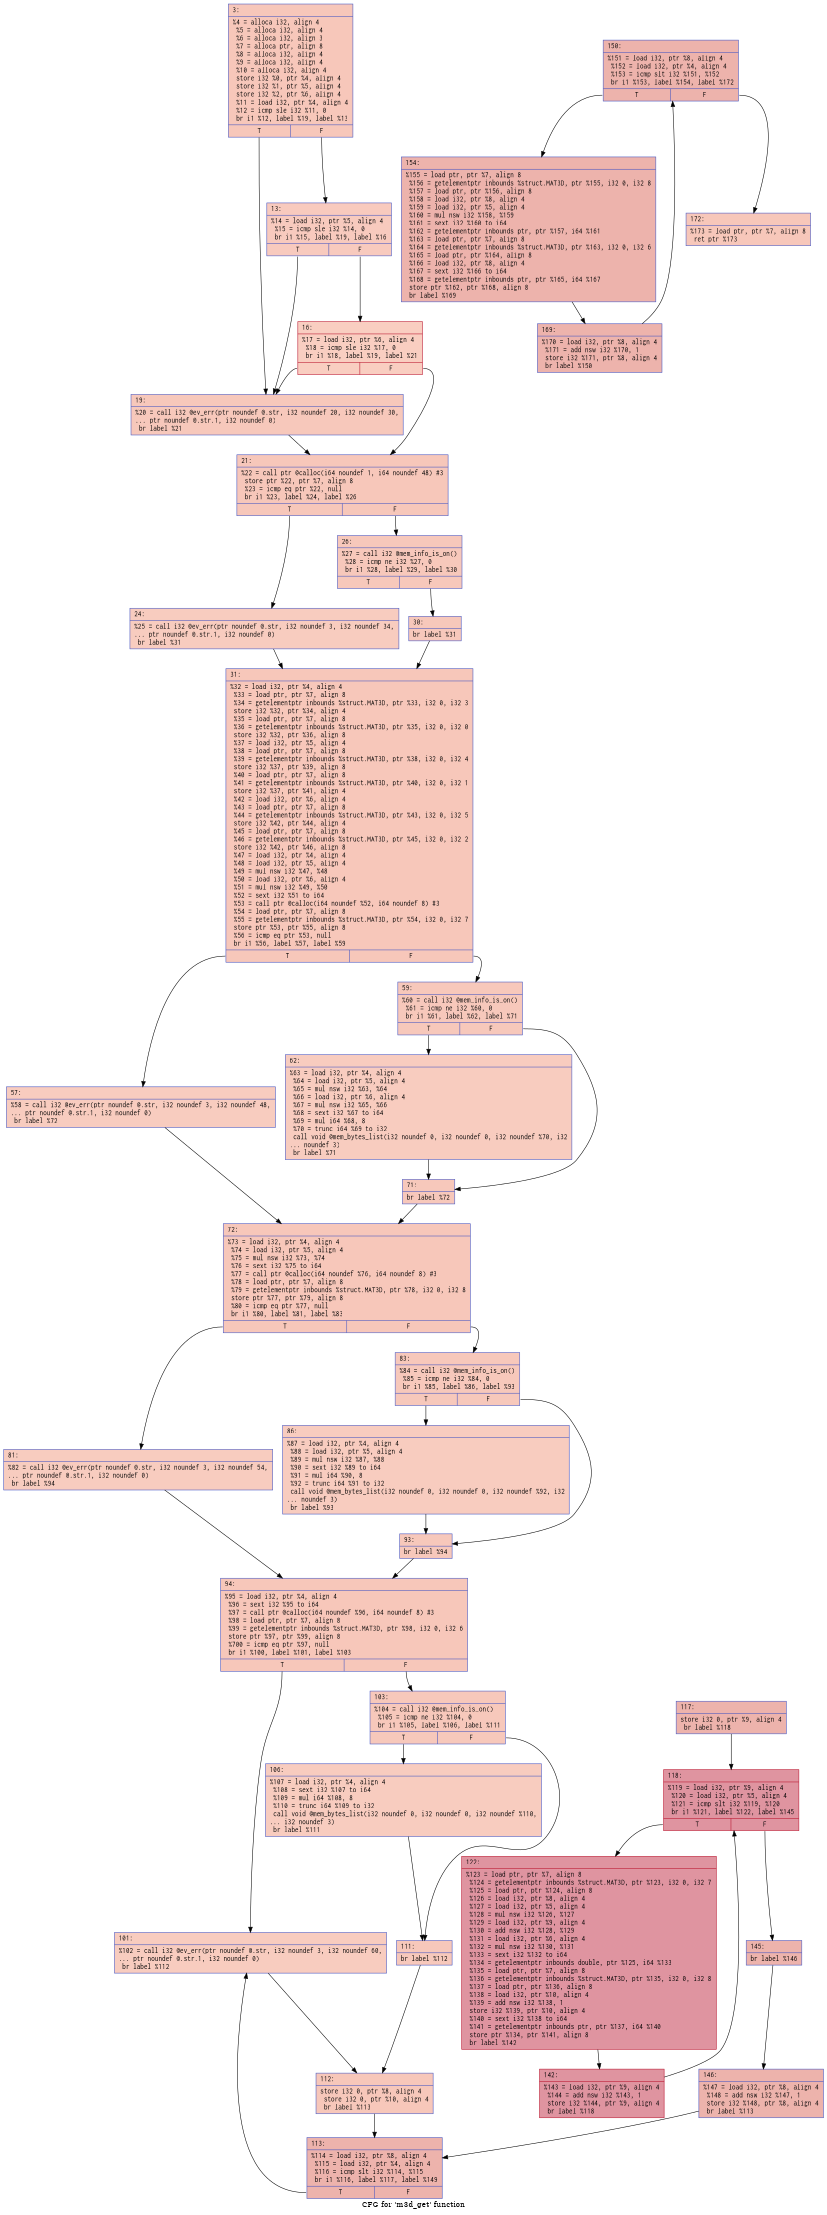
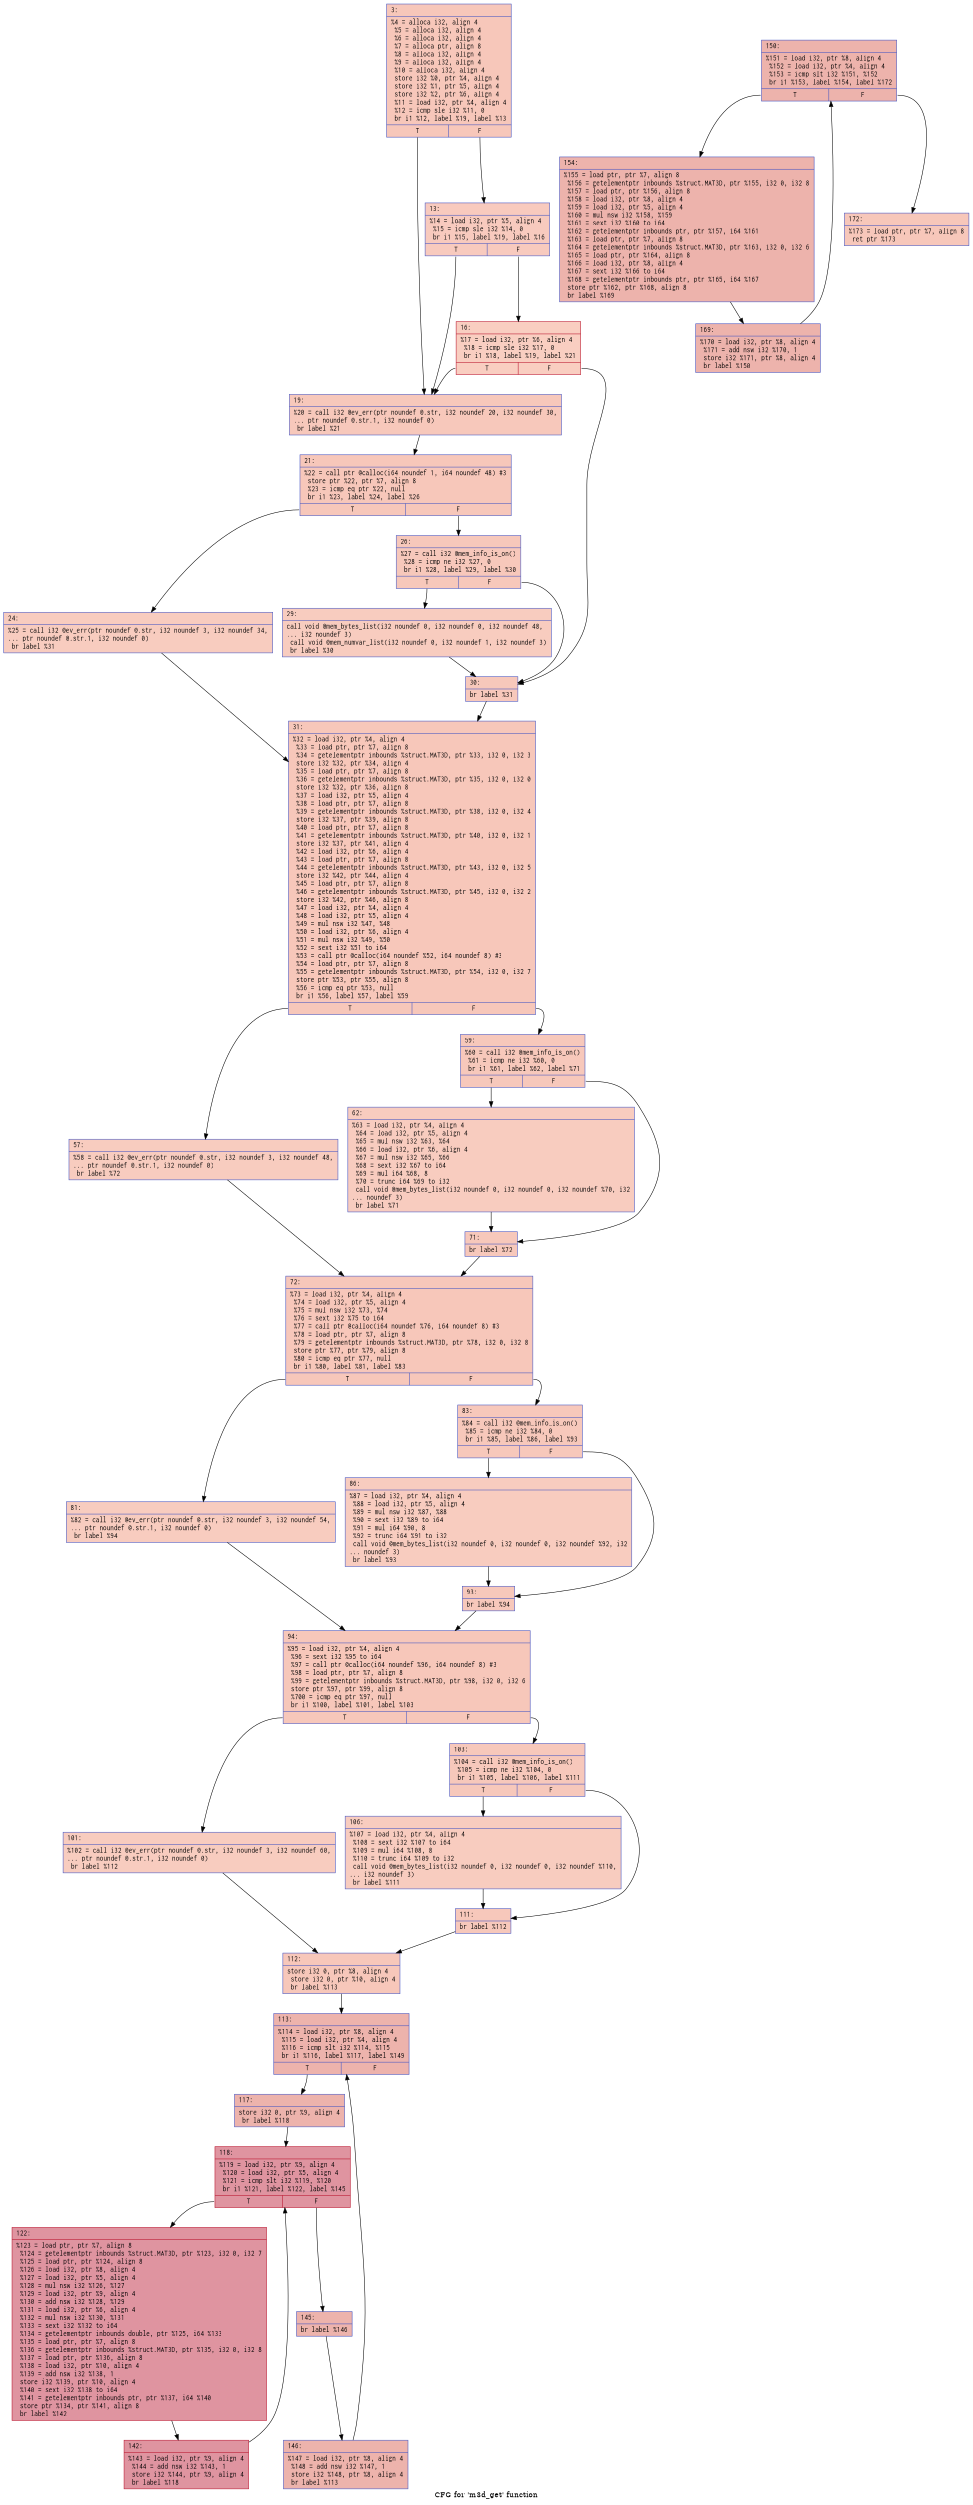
(278, 38) -> (436, 38)
(423, 410) -> (587, 532)
none -> (417, 633)
(239, 2102) -> (306, 2082)
